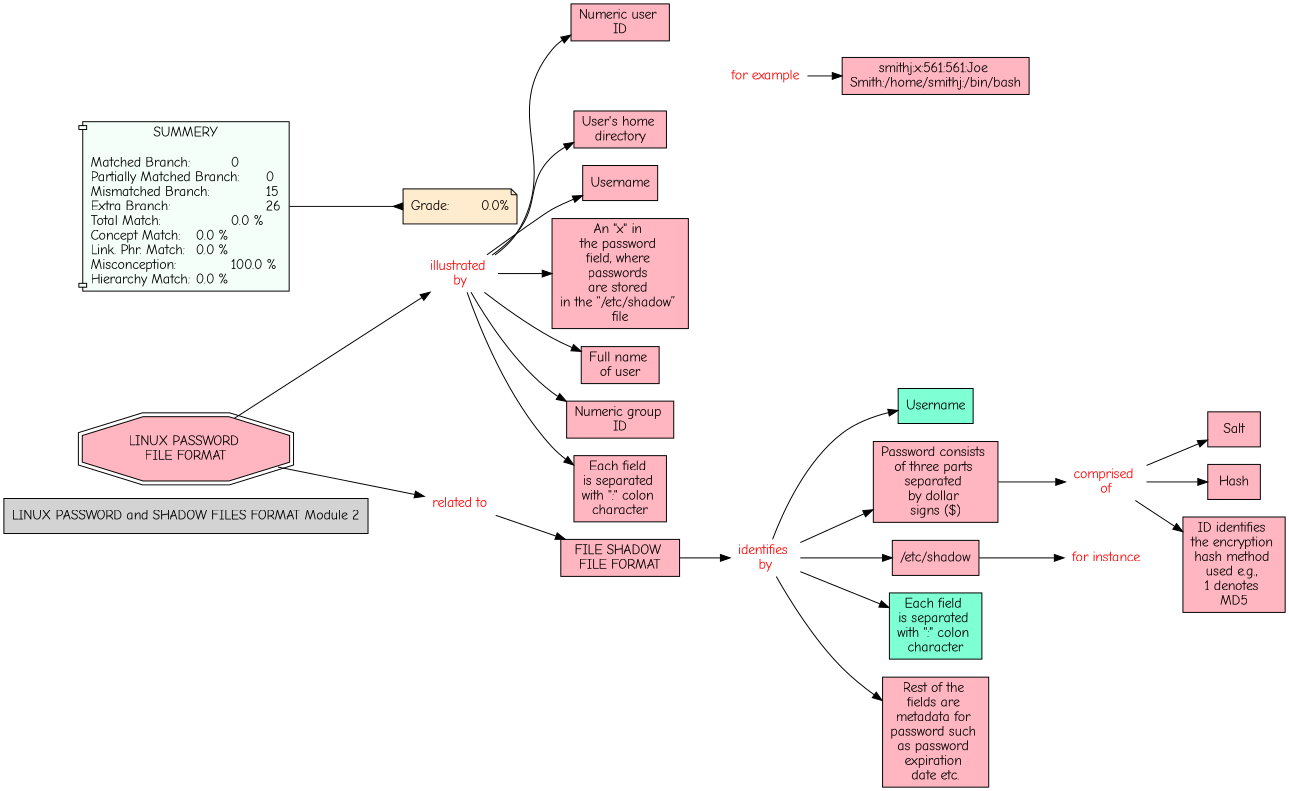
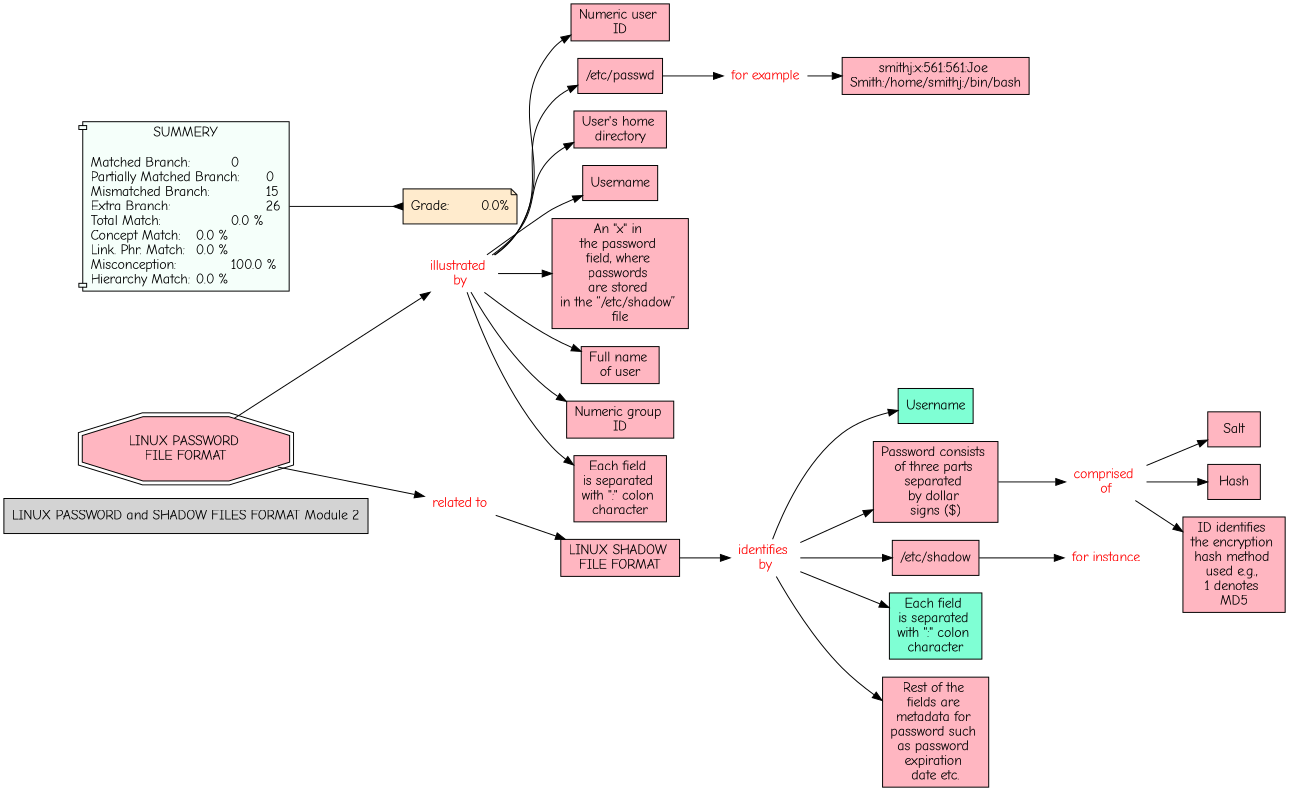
none -> (620, 76)
(620, 558) -> (620, 558)
